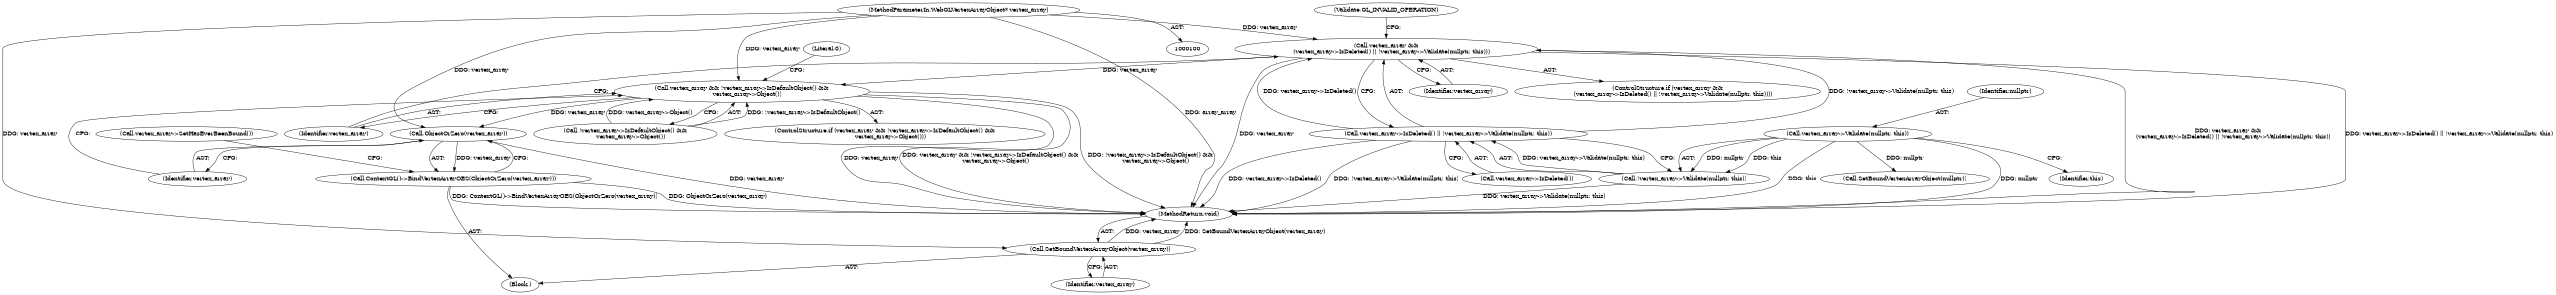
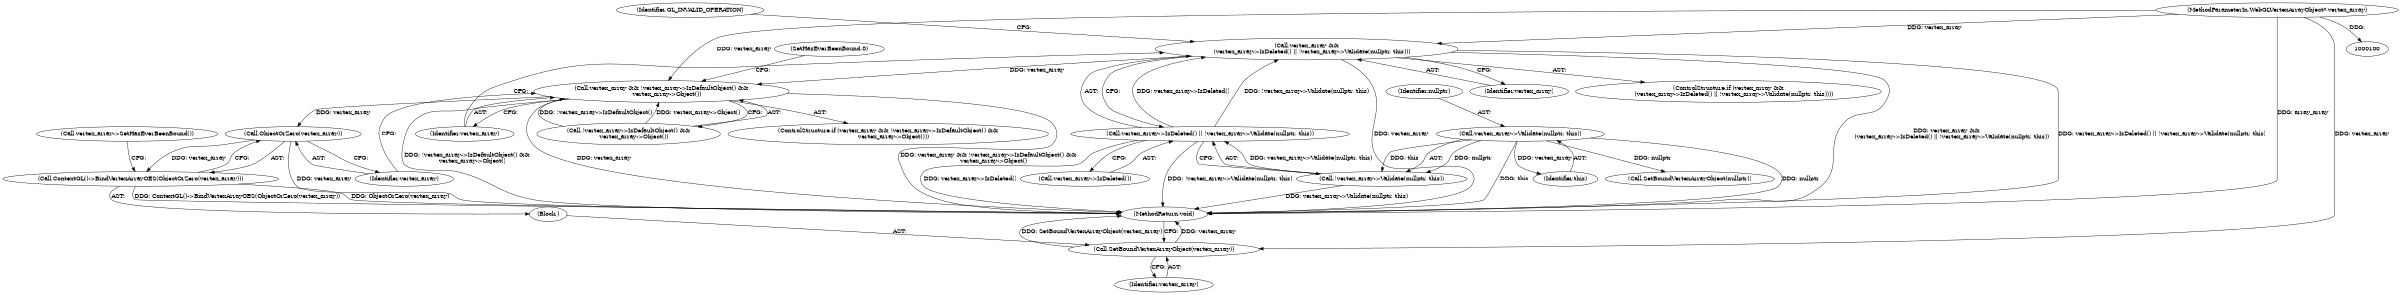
(1386, 10) -> (690, 10)
(1179, 28) -> (2358, 28)
(605, 33) -> none
(827, 49) -> (829, 49)
none -> (1573, 155)
(2056, 158) -> (1545, 158)
(1108, 232) -> (1172, 232)
(785, 269) -> (826, 230)
